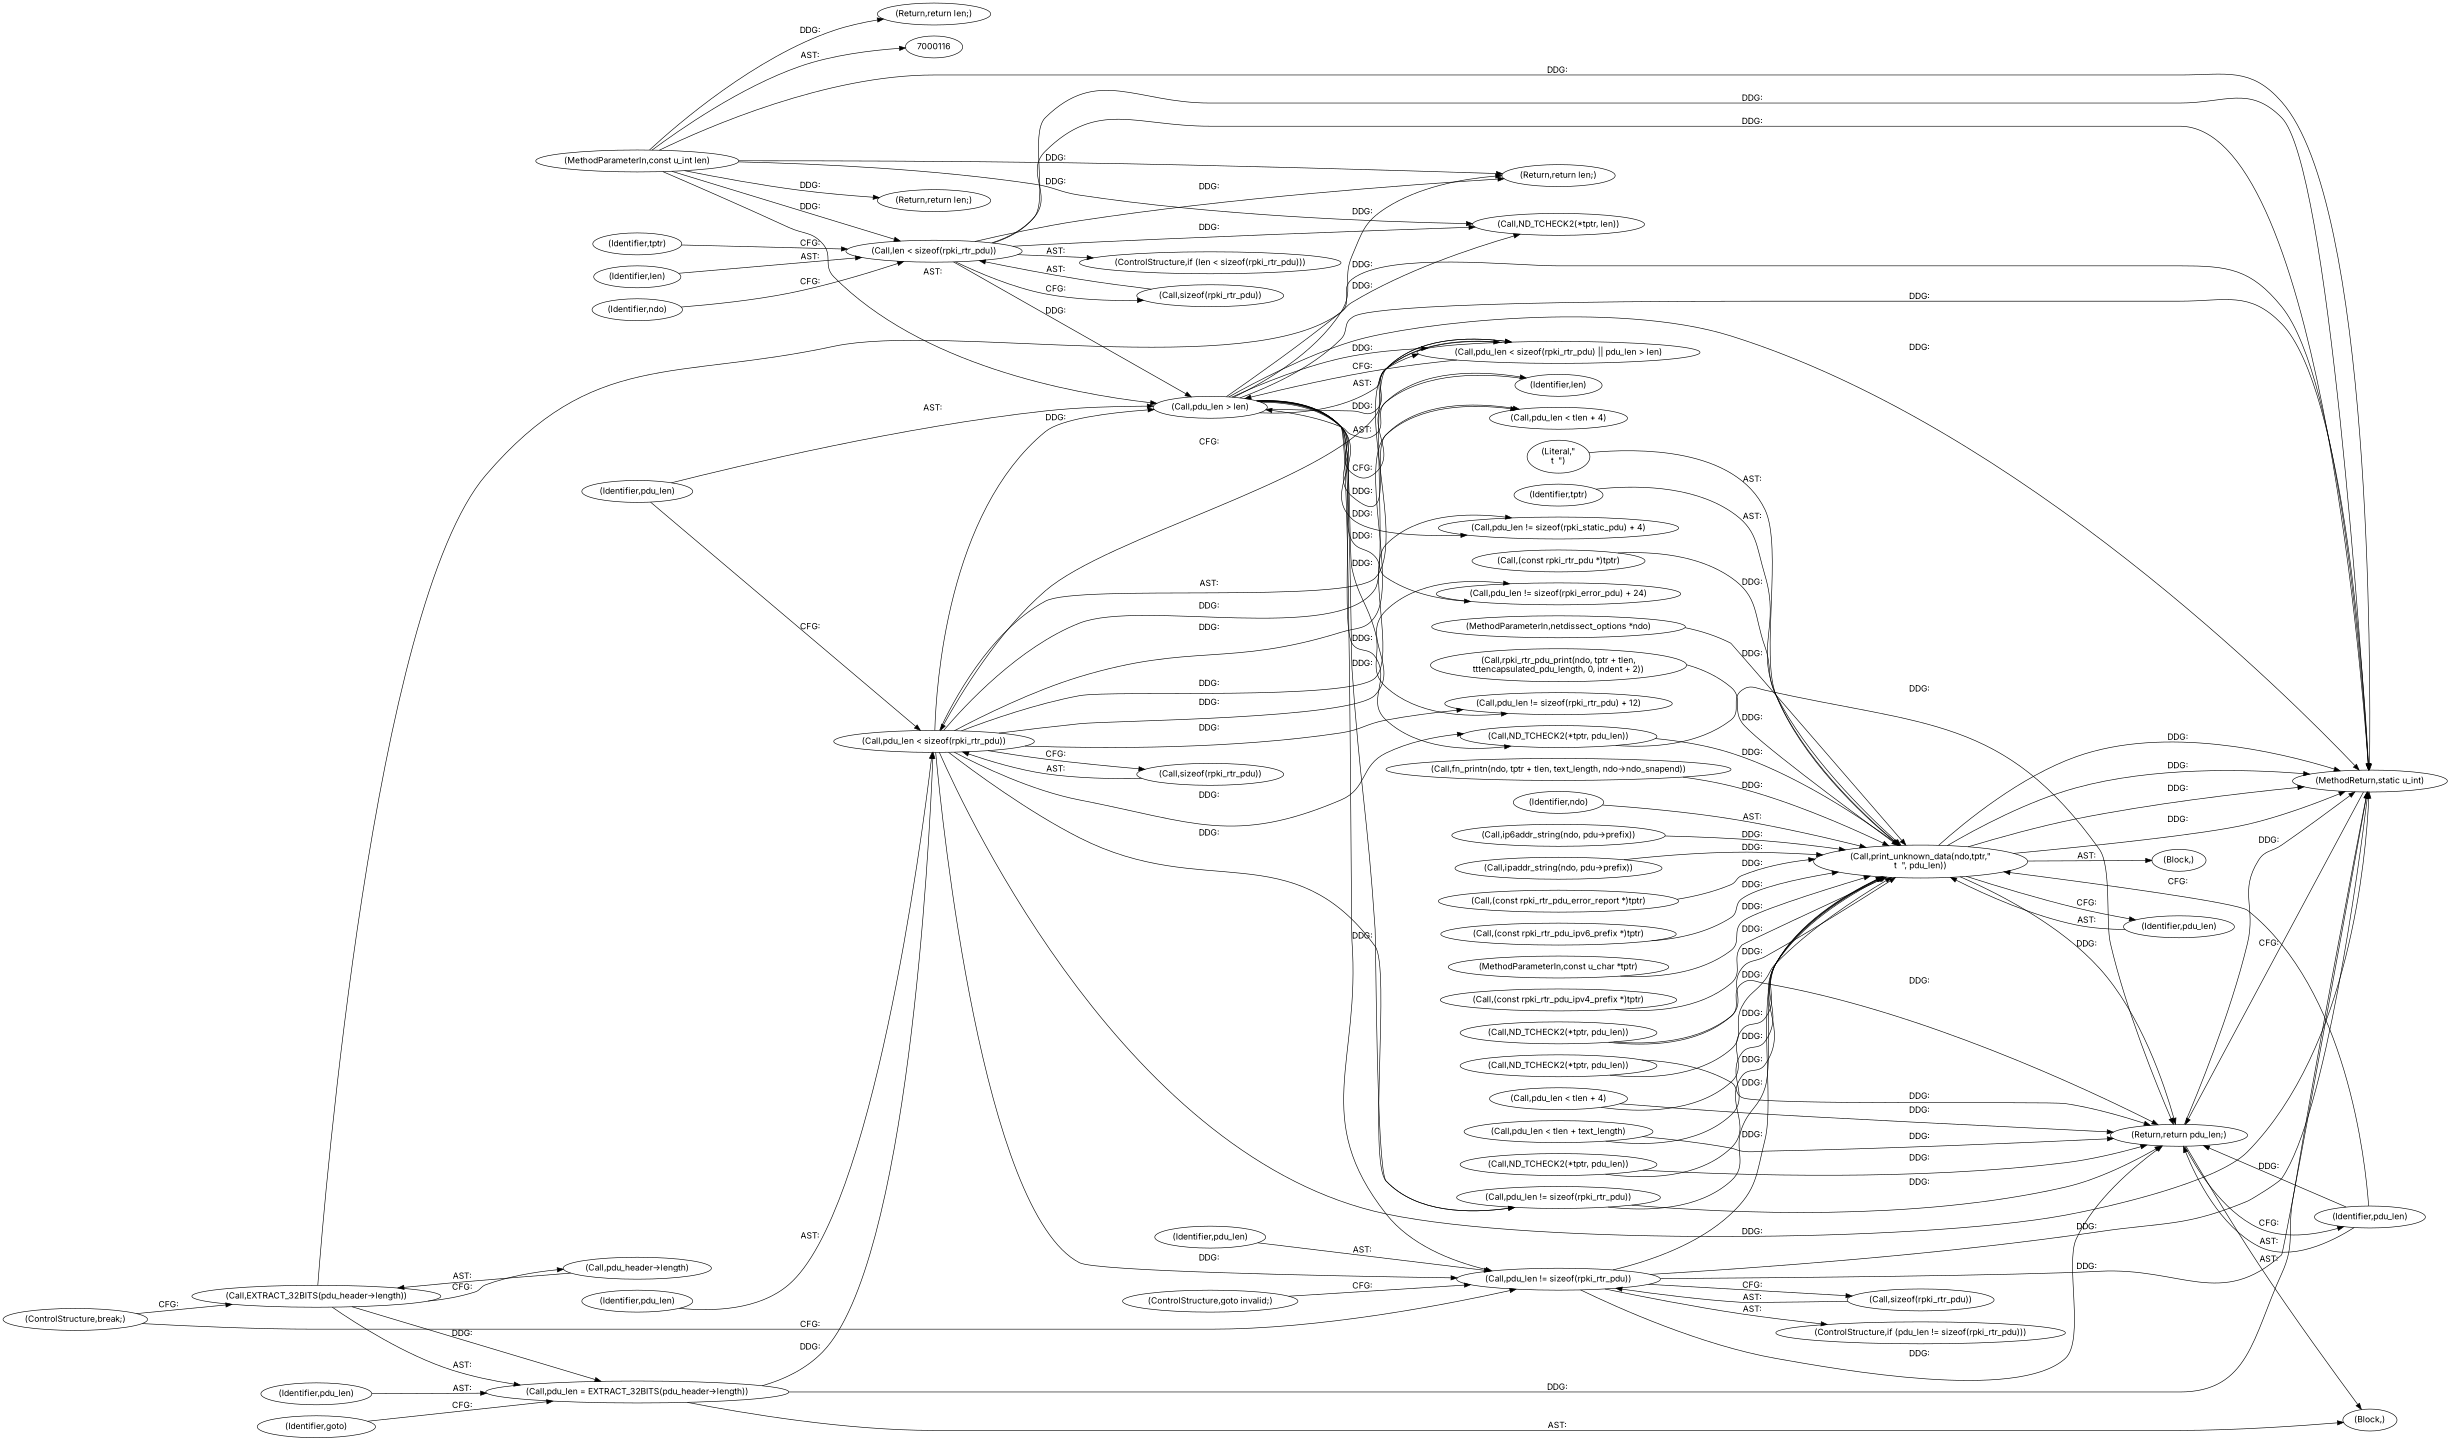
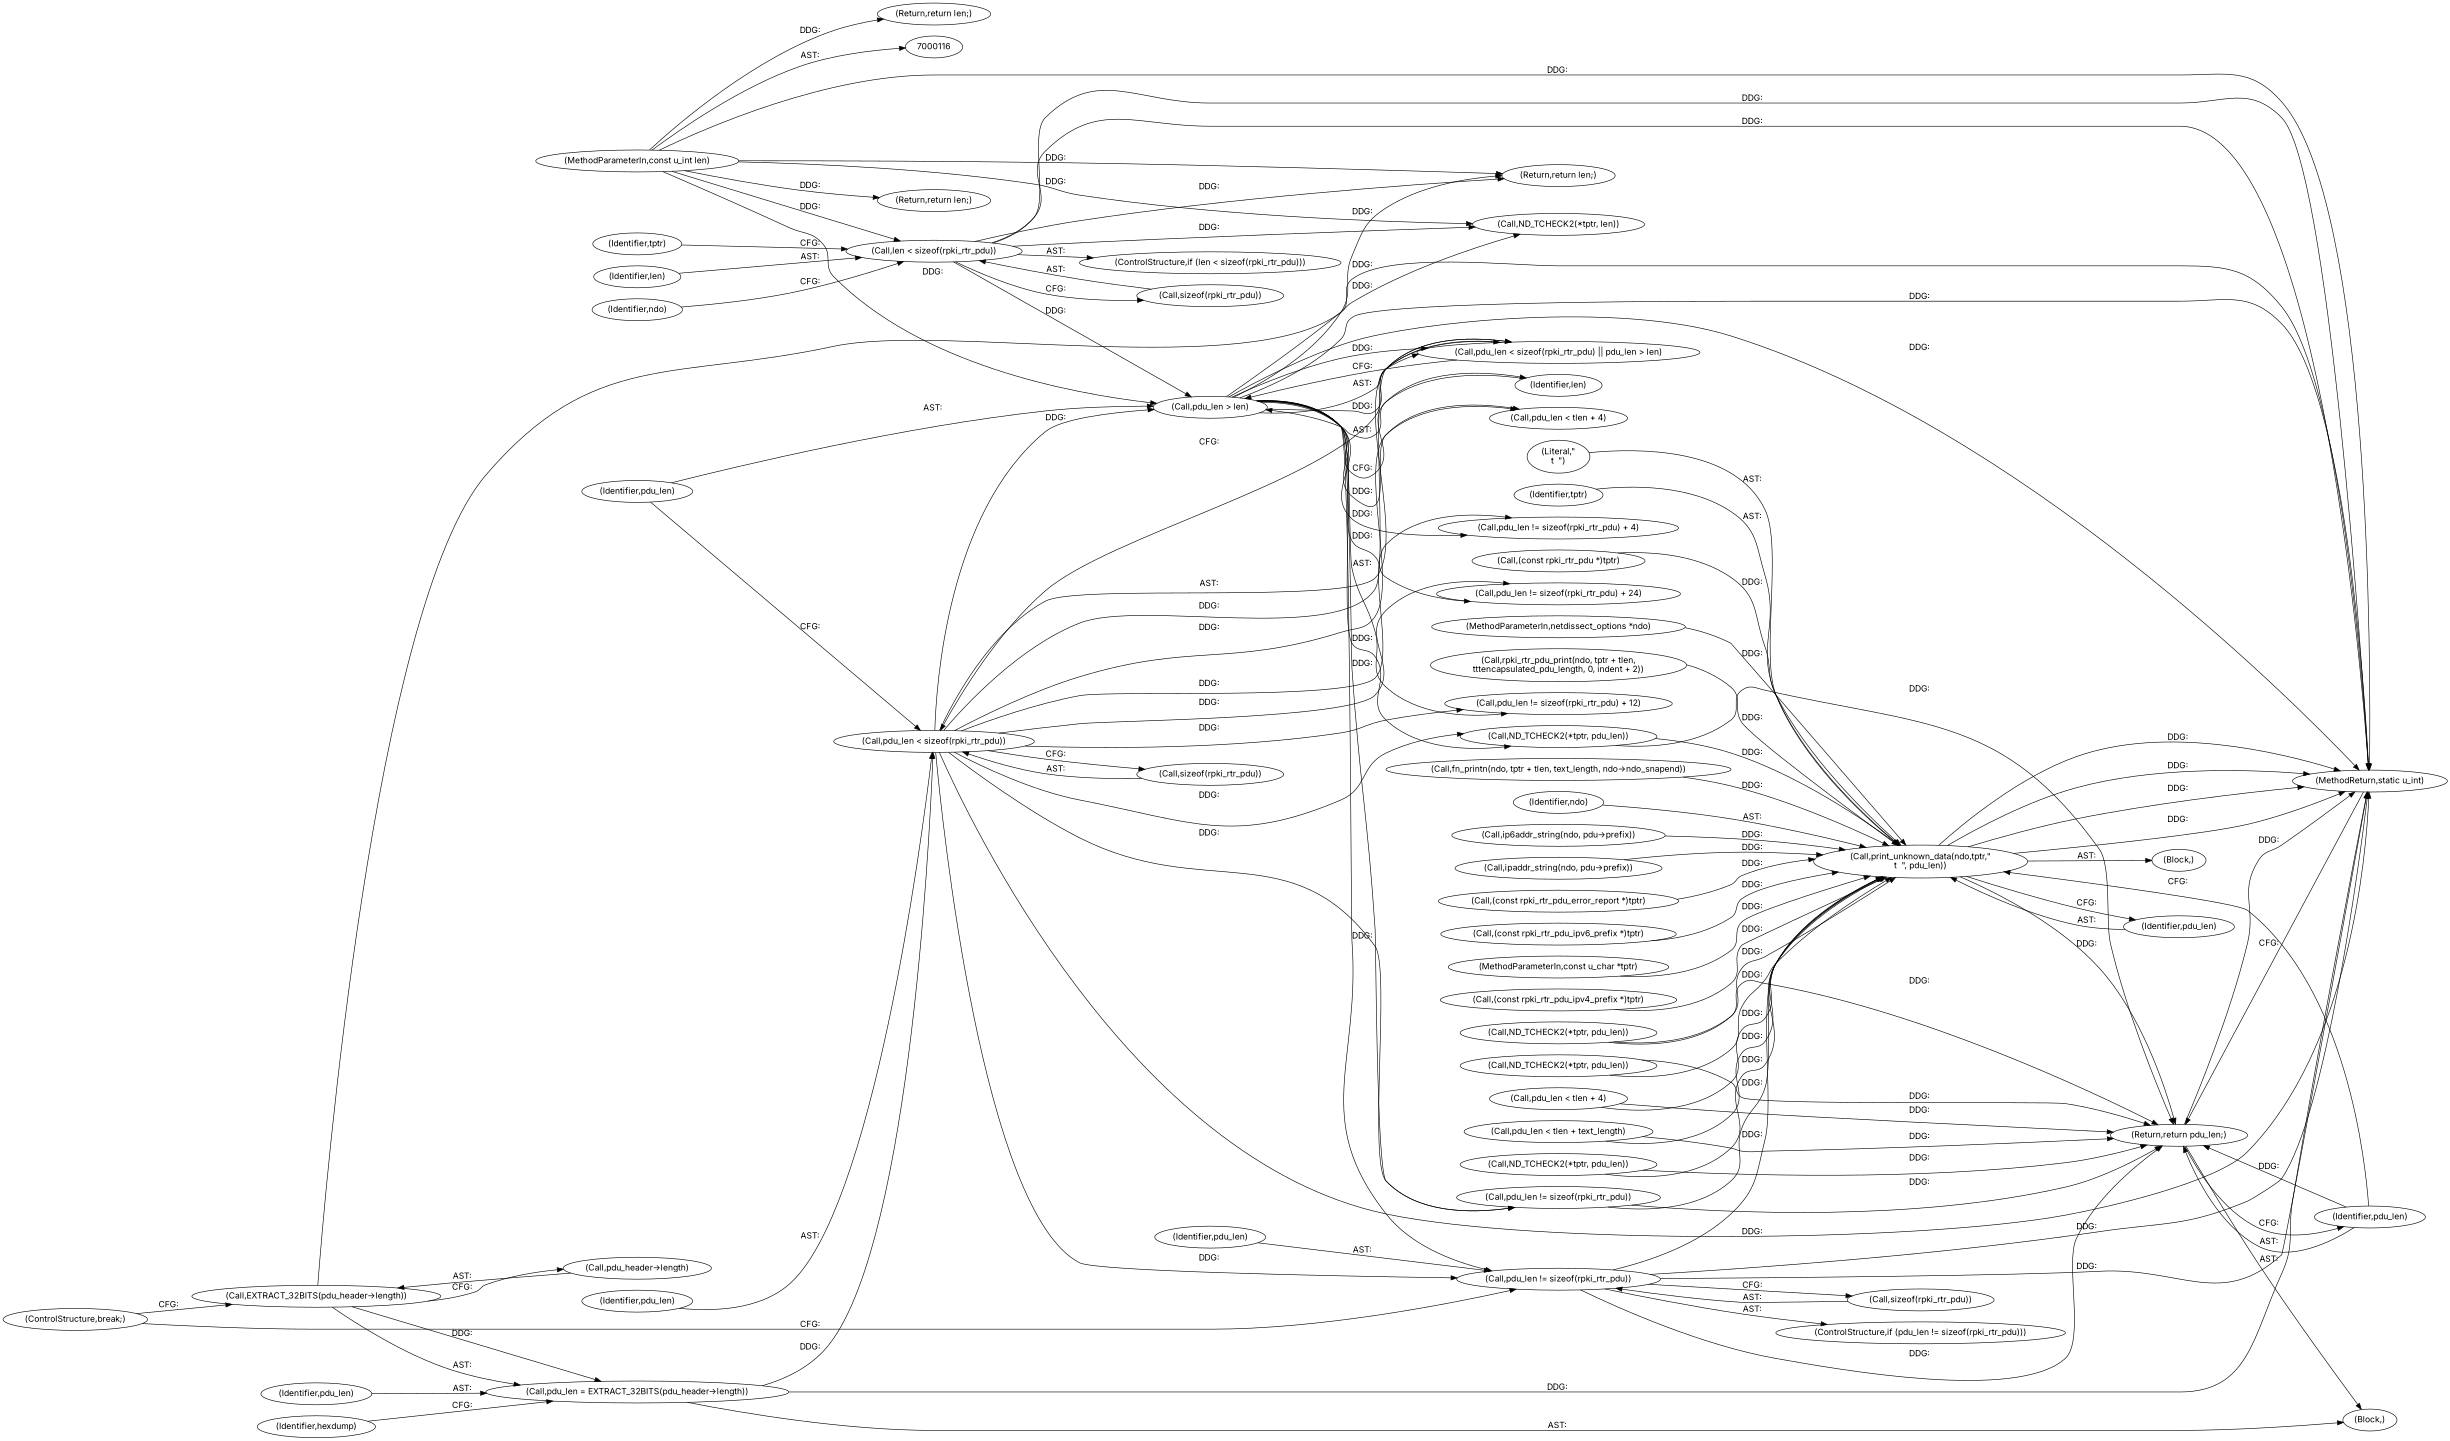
(934, 272) -> (934, 272)
(1559, 528) -> (1559, 528)
(1364, 564) -> (1364, 564)
(1559, 594) -> (1559, 594)
(1210, 1301) -> none
(316, 1427) -> (316, 1427)
